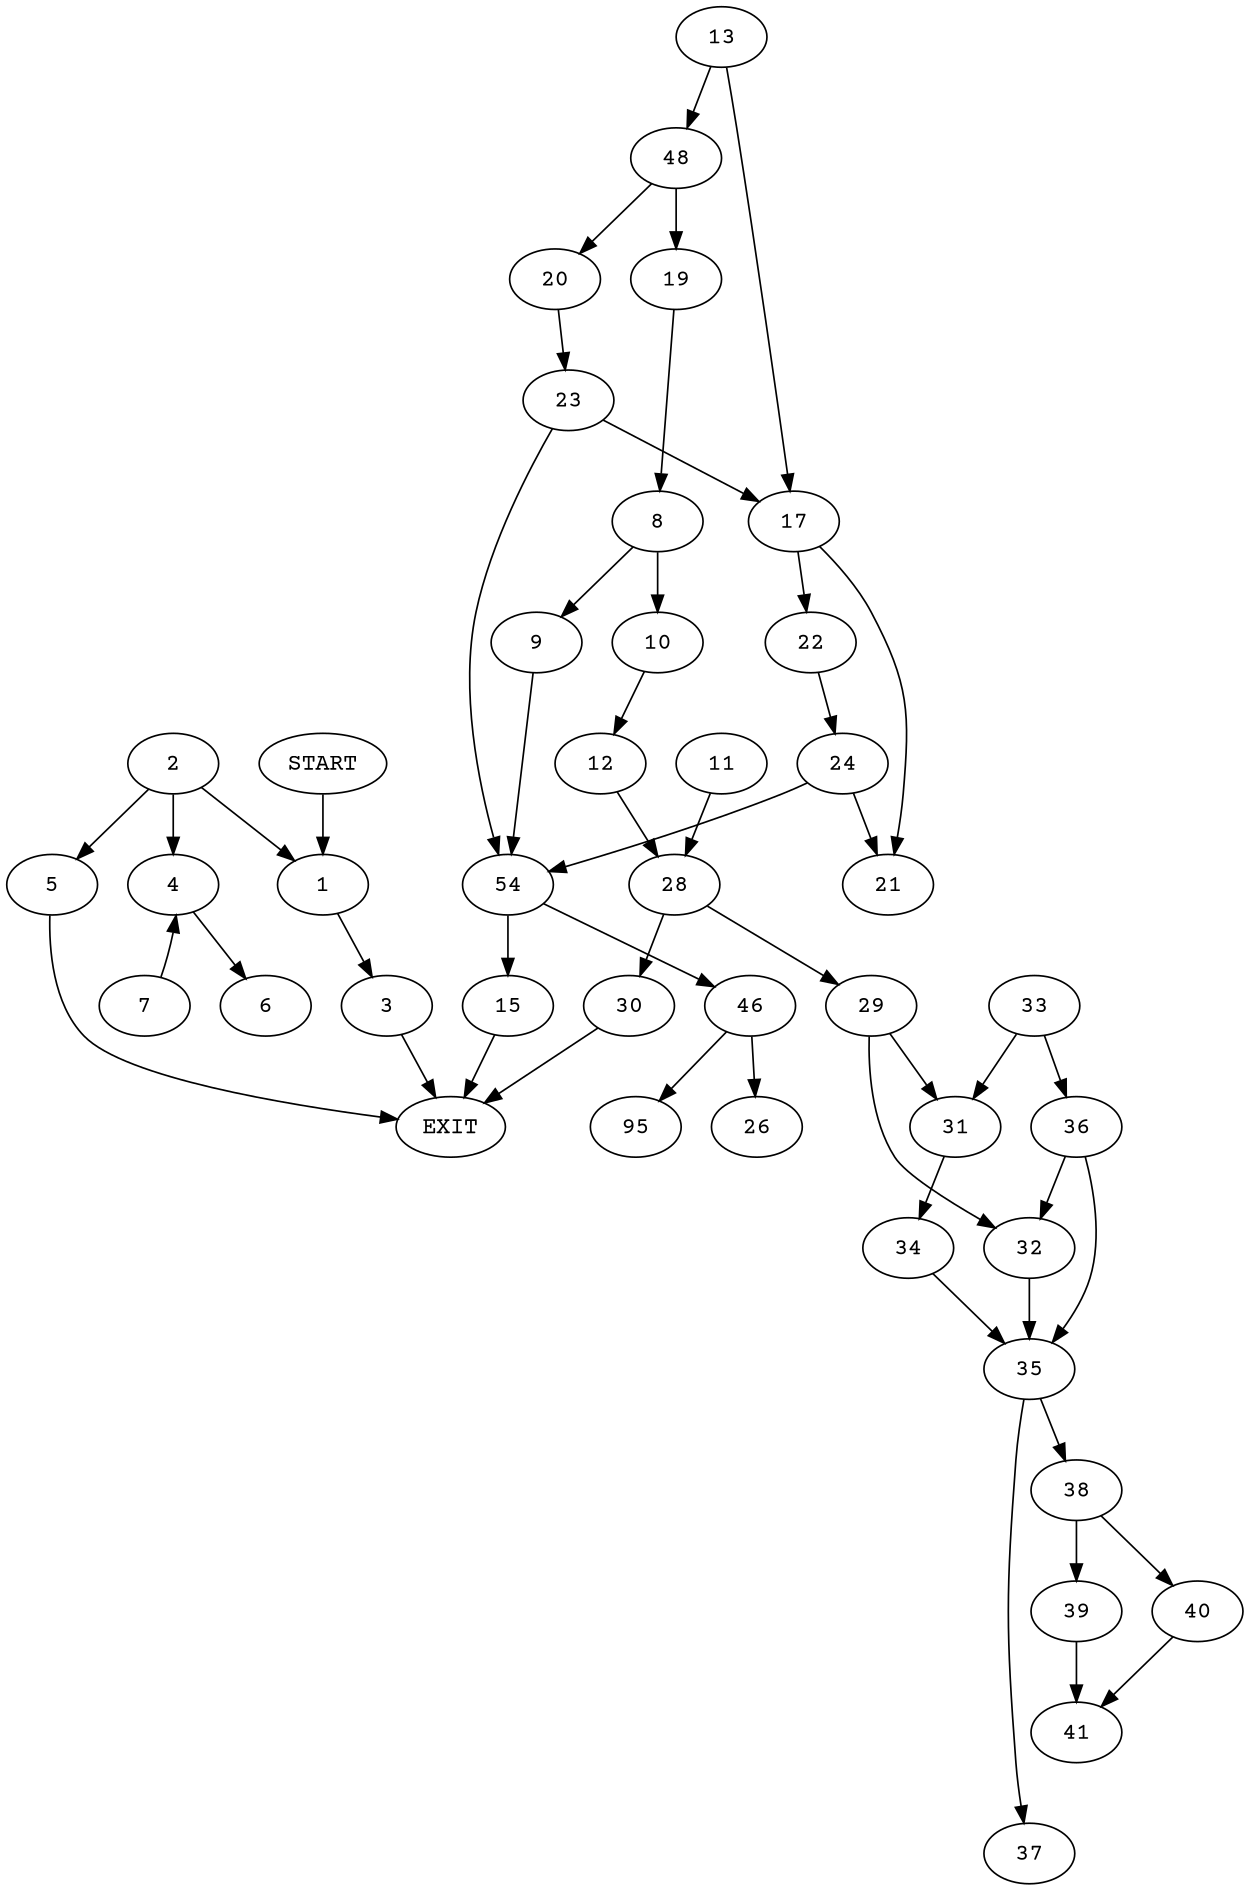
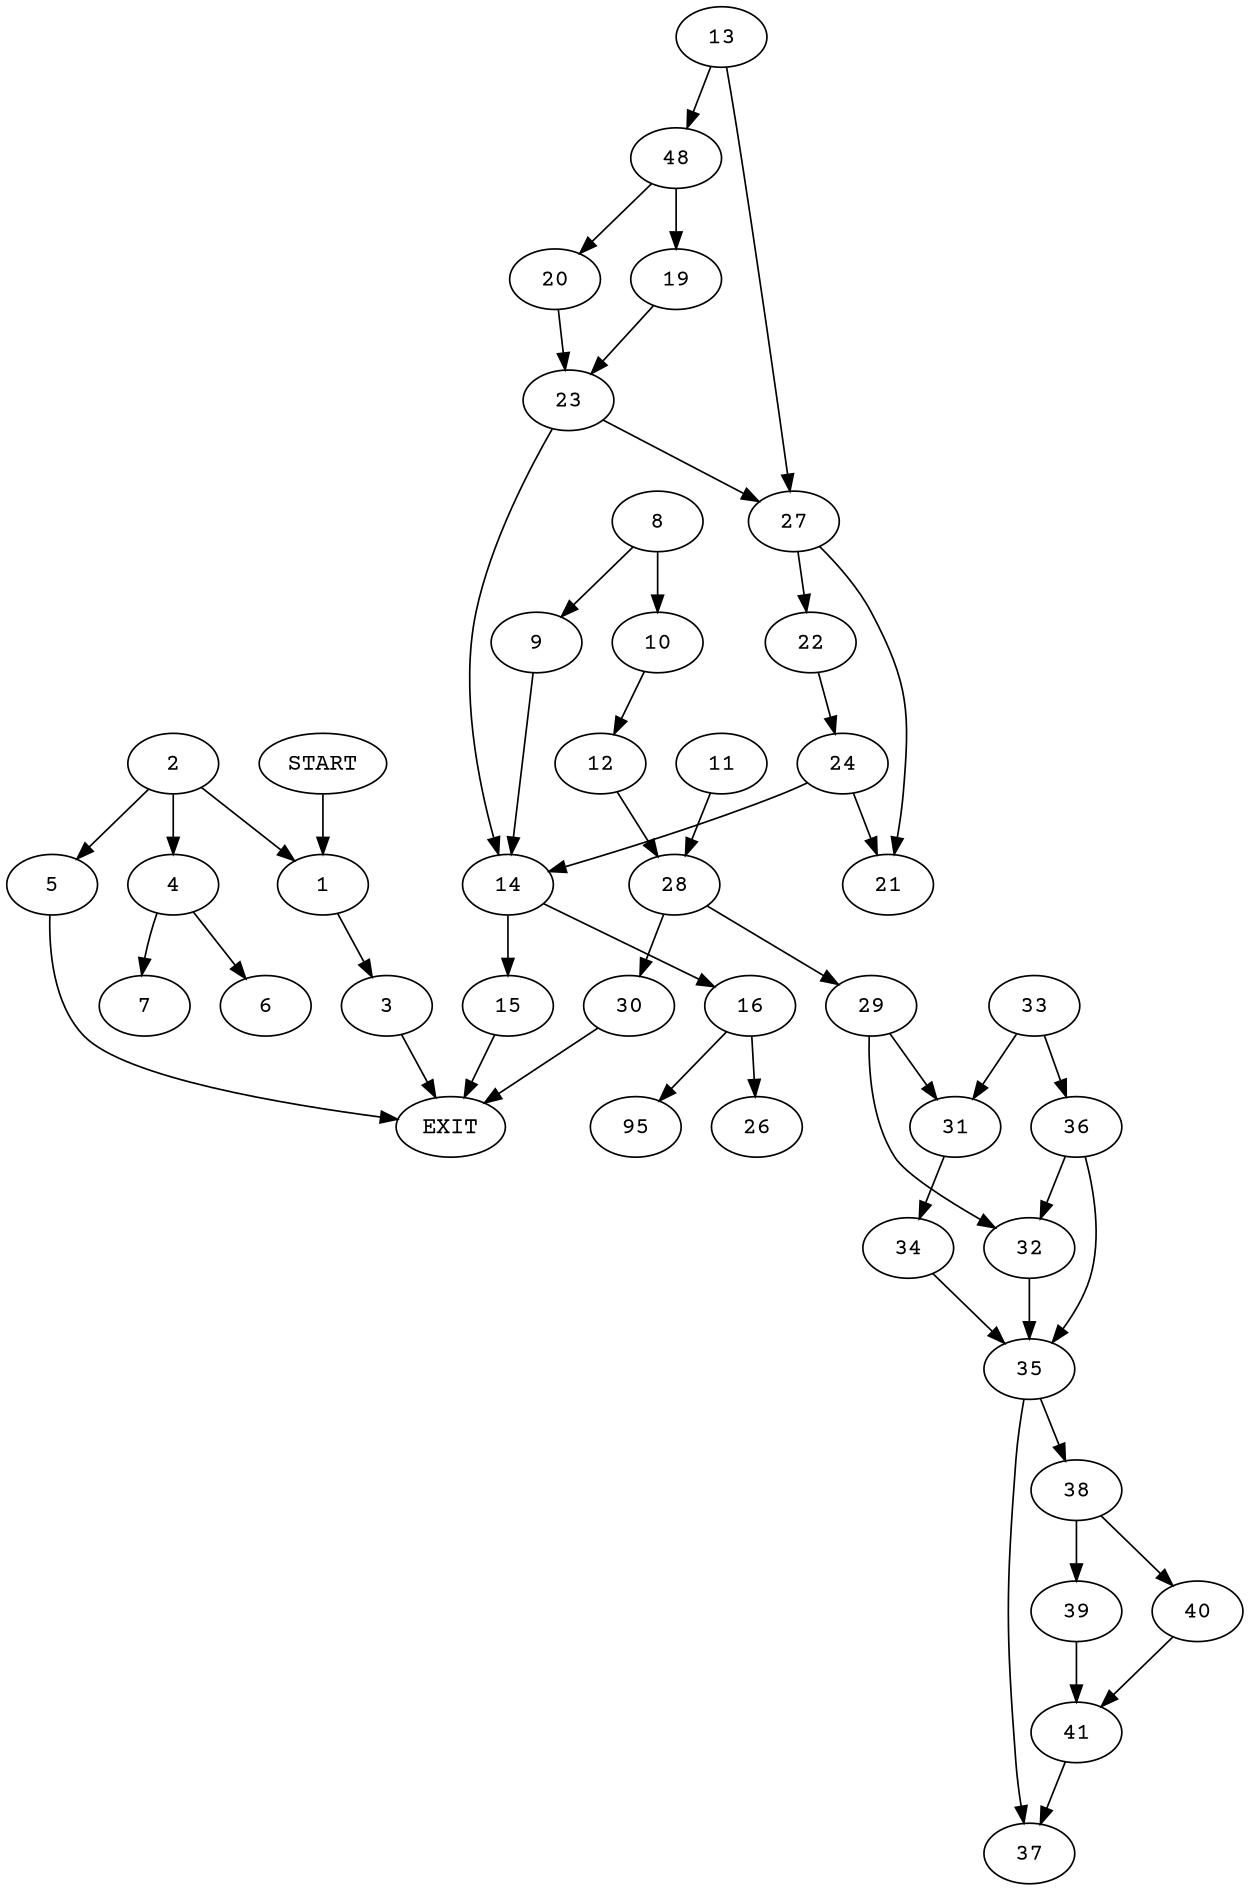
(668, 392) -> (628, 334)
(794, 521) -> (794, 521)
(508, 885) -> (508, 885)
(168, 955) -> (150, 935)
(750, 1006) -> (750, 1006)
none -> (1056, 1785)
